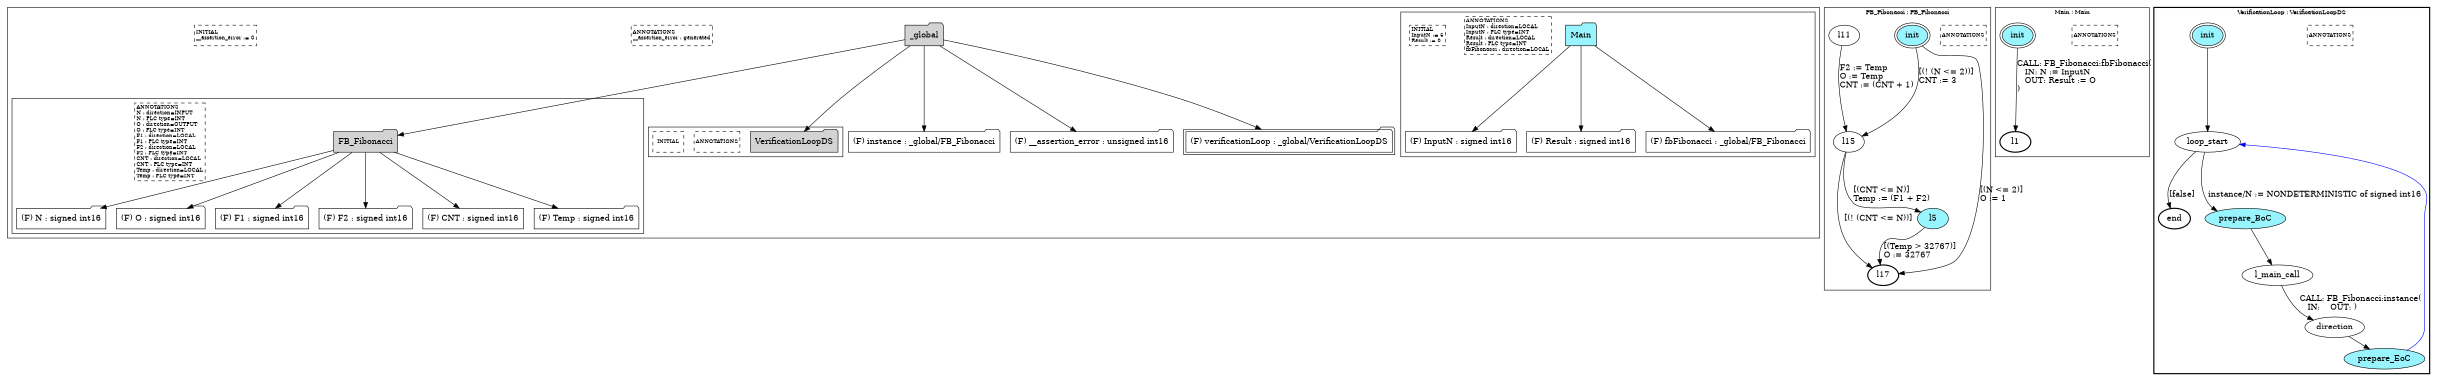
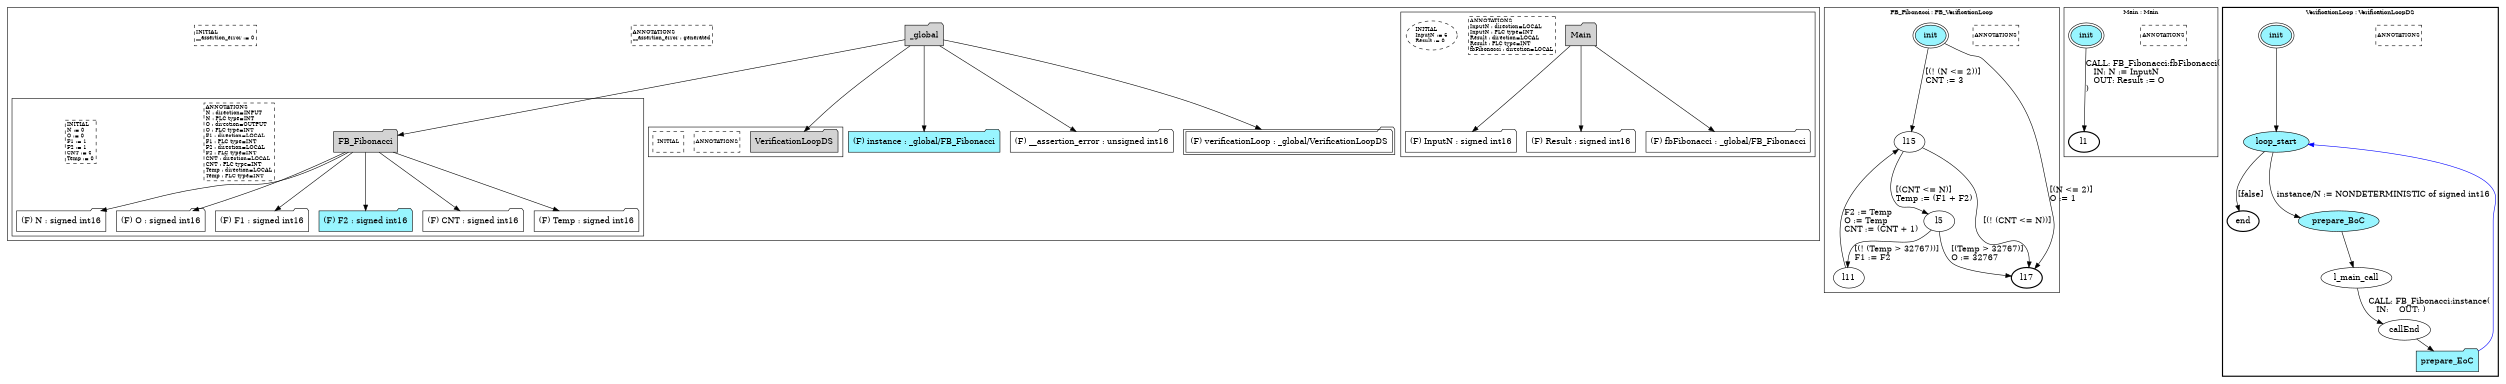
(1908, 13) -> (1942, 13)
(1428, 35) -> (1432, 35)
(1581, 35) -> (1581, 35)
none -> (81, 142)
(924, 142) -> (924, 142)
(2208, 142) -> (2276, 142)
(366, 219) -> (366, 221)
(473, 219) -> (473, 221)
(1933, 219) -> (1939, 221)
none -> (1885, 241)
(2335, 327) -> (2404, 330)
(2384, 359) -> (2447, 361)
